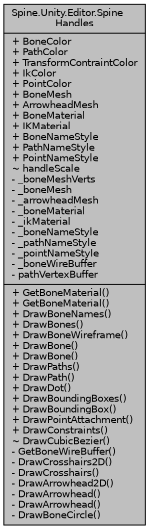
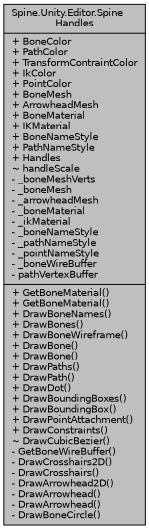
(55, 158) -> (37, 158)
